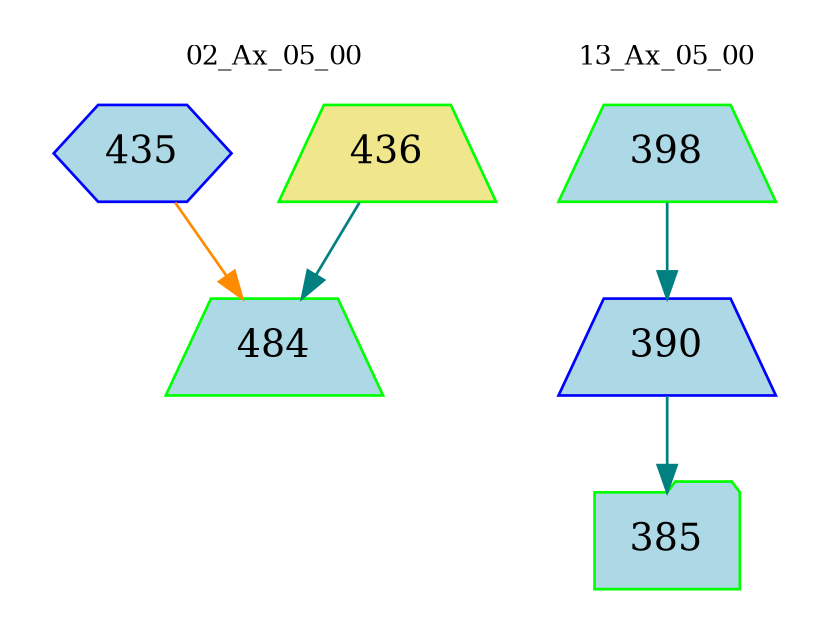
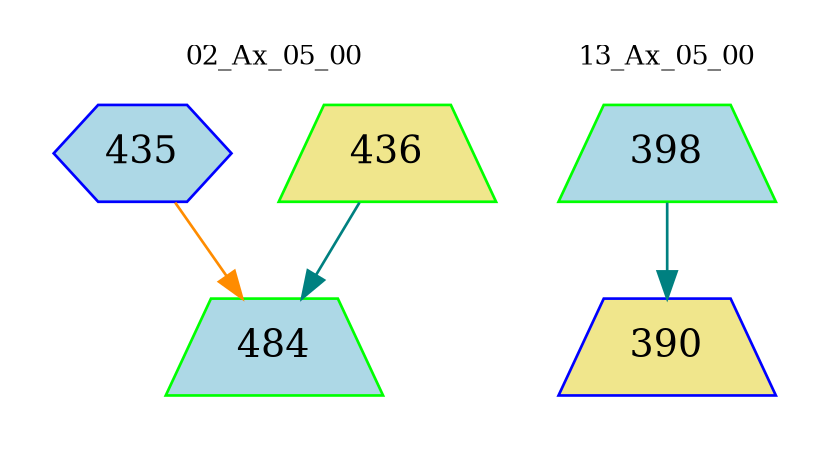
(667, 347) -> (667, 347)
(667, 541) -> none
